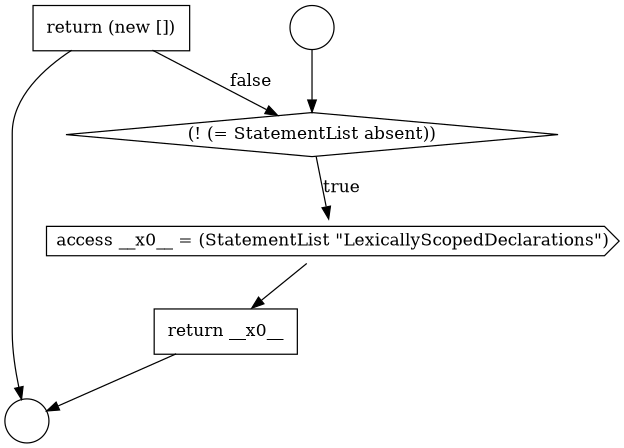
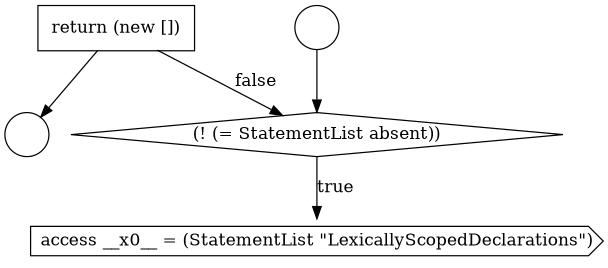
(225, 331) -> none
